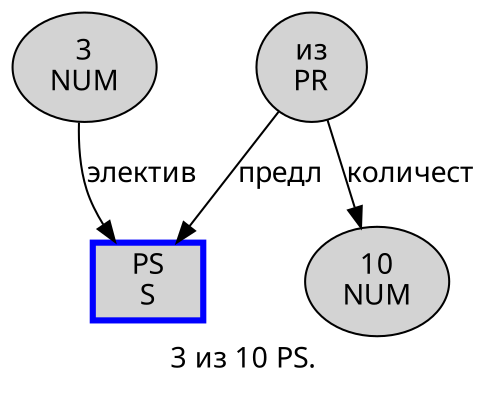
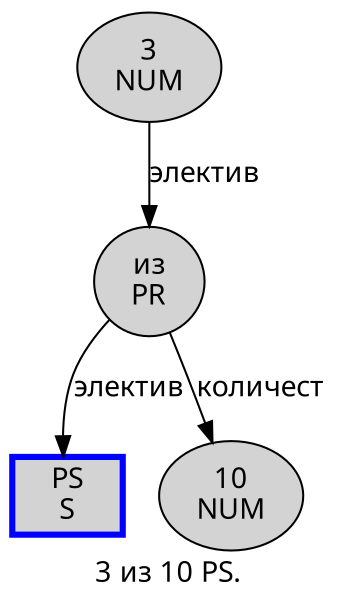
(281, 174) -> (130, 389)
(83, 176) -> (149, 164)
